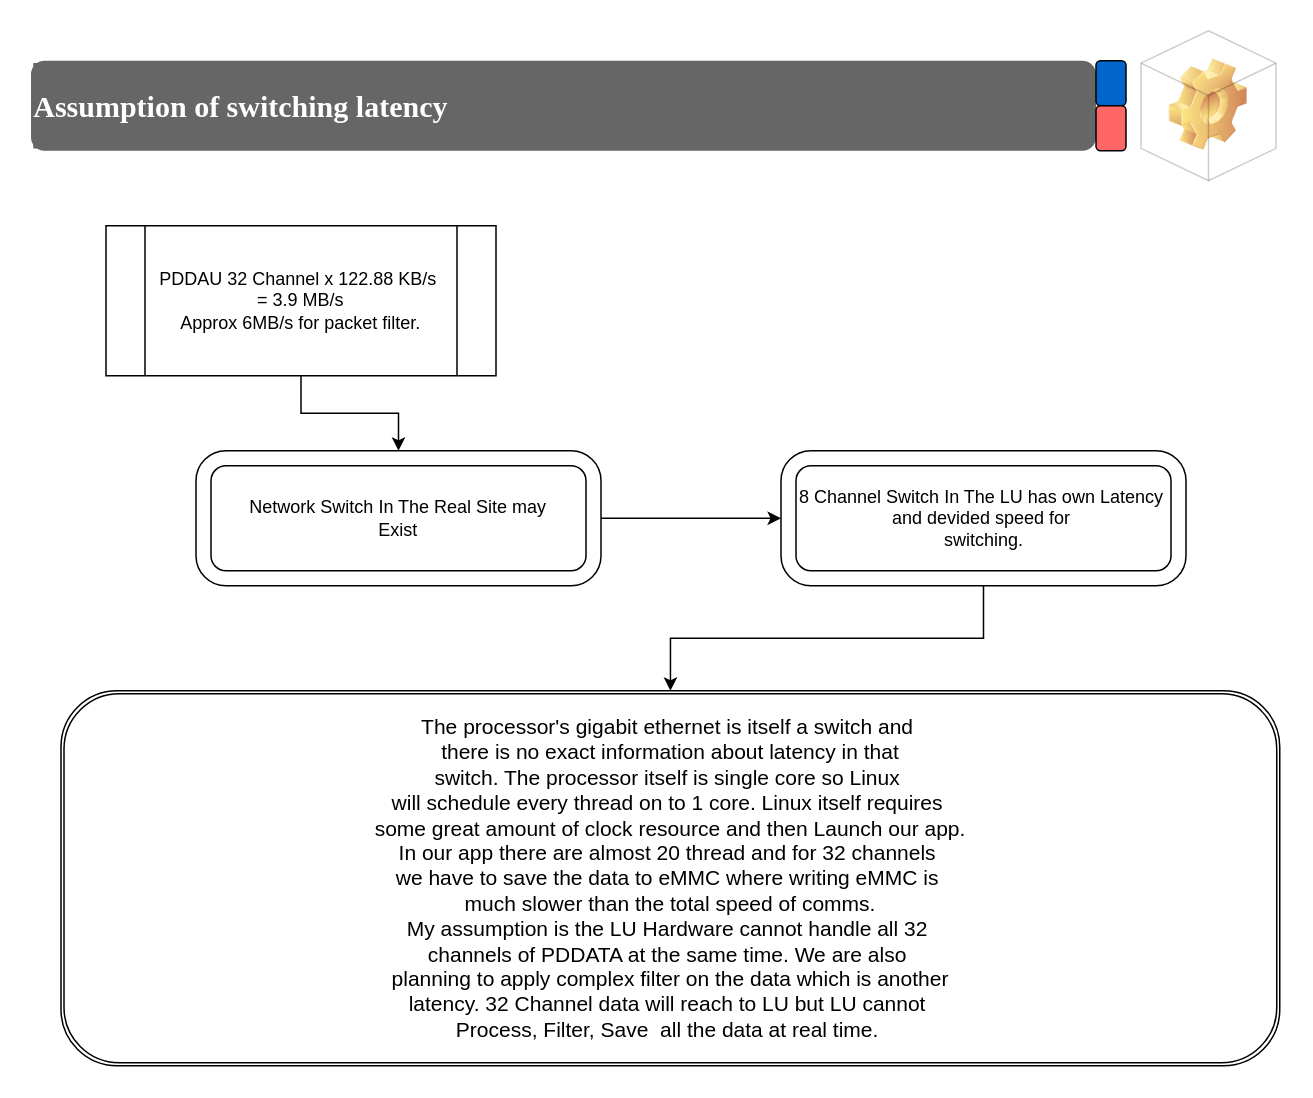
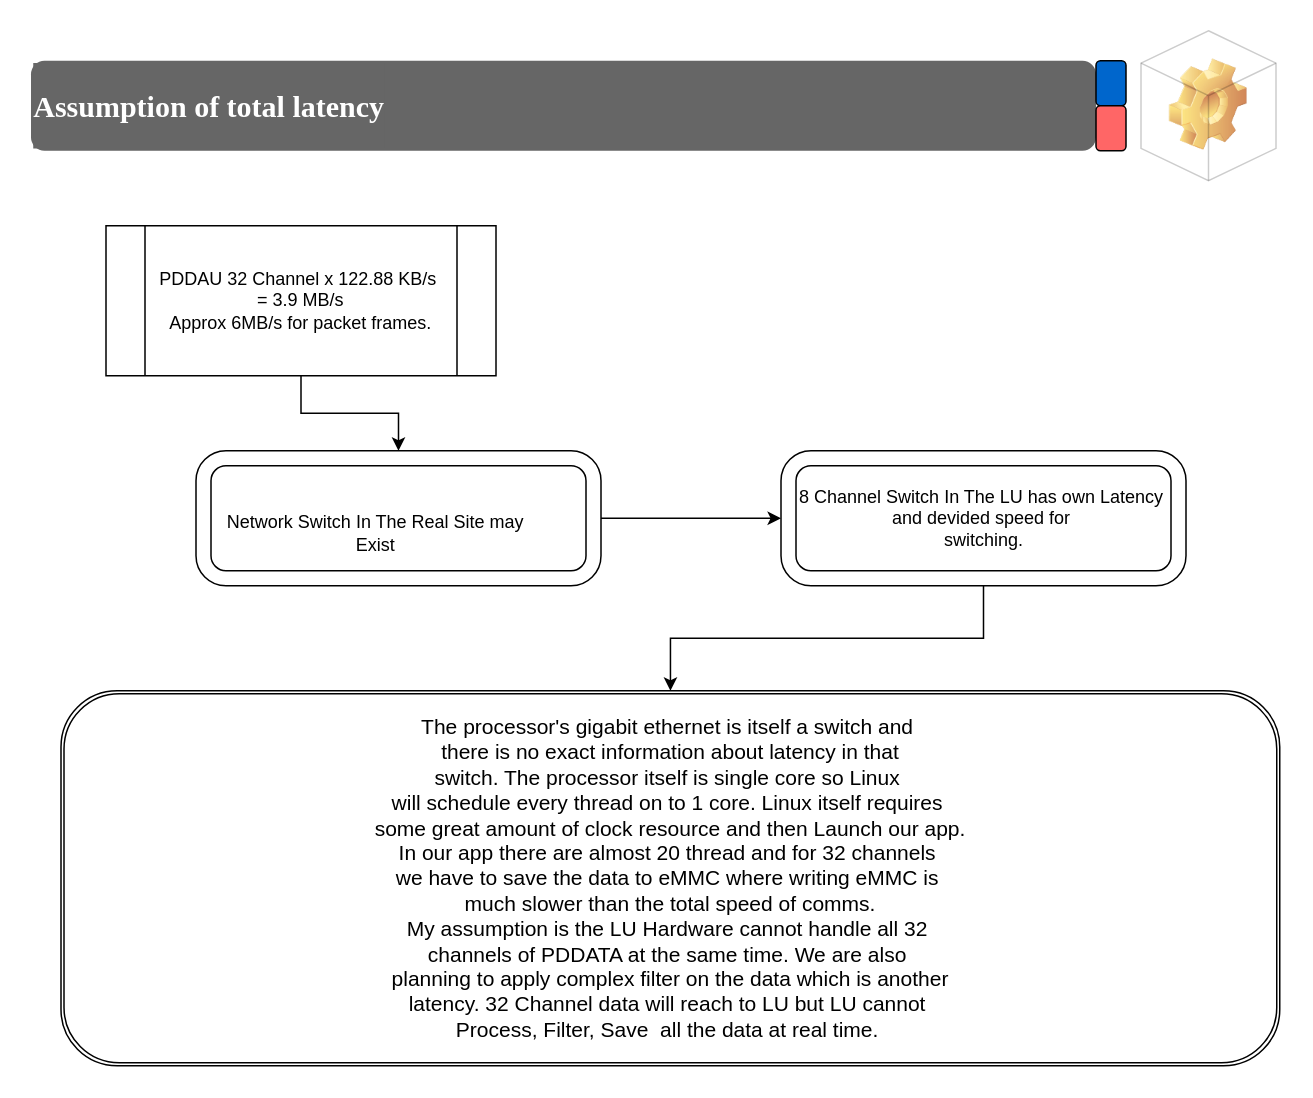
(174, 106) -> (156, 106)
(301, 301) -> (301, 301)
(398, 518) -> (376, 533)
